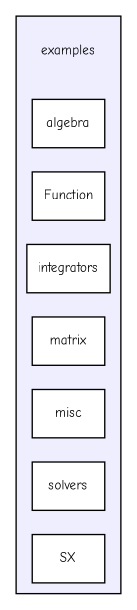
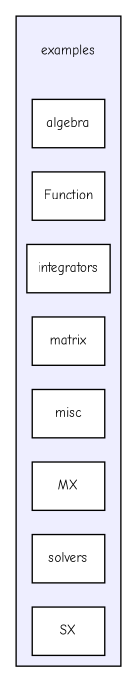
none -> (68, 486)
